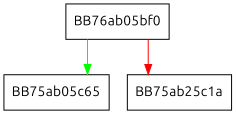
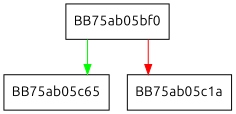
(118, 22) -> (118, 22)
(179, 92) -> (179, 92)
